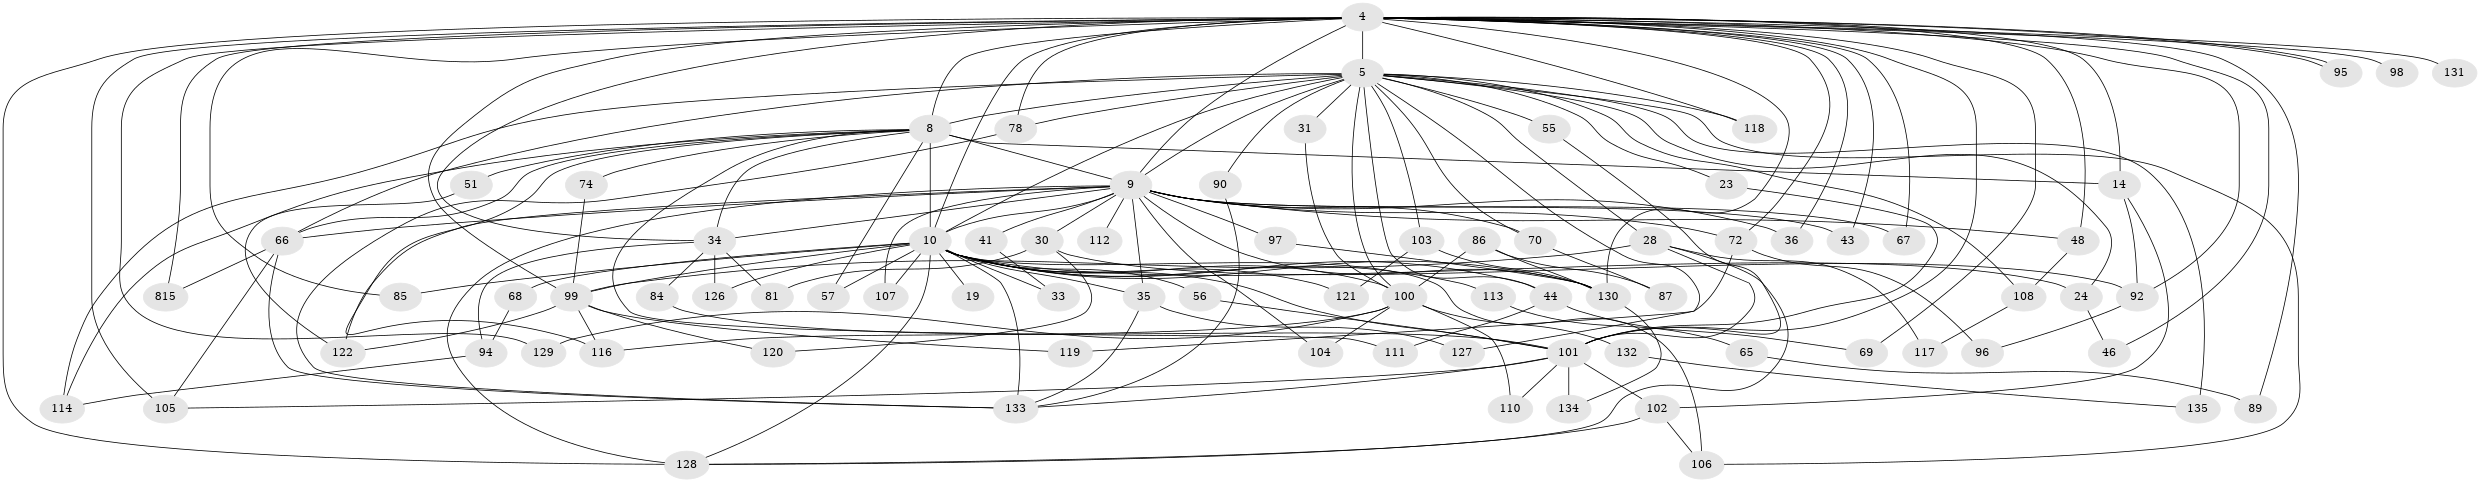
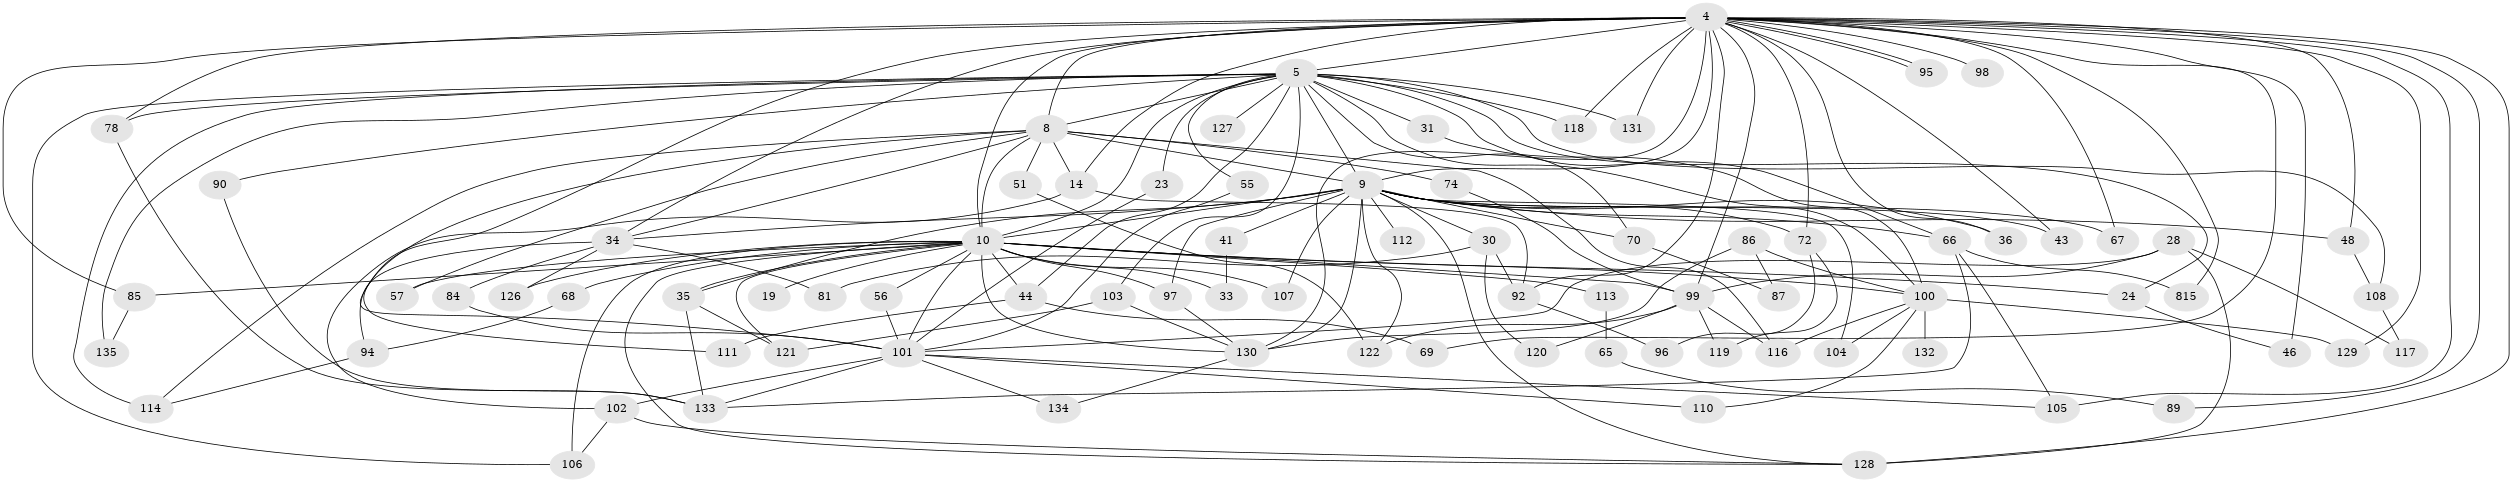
(1517, 139) -> (1468, 88)
(550, 166) -> none
(1012, 306) -> (1105, 273)
(1316, 327) -> (735, 325)
(1912, 386) -> (121, 325)
